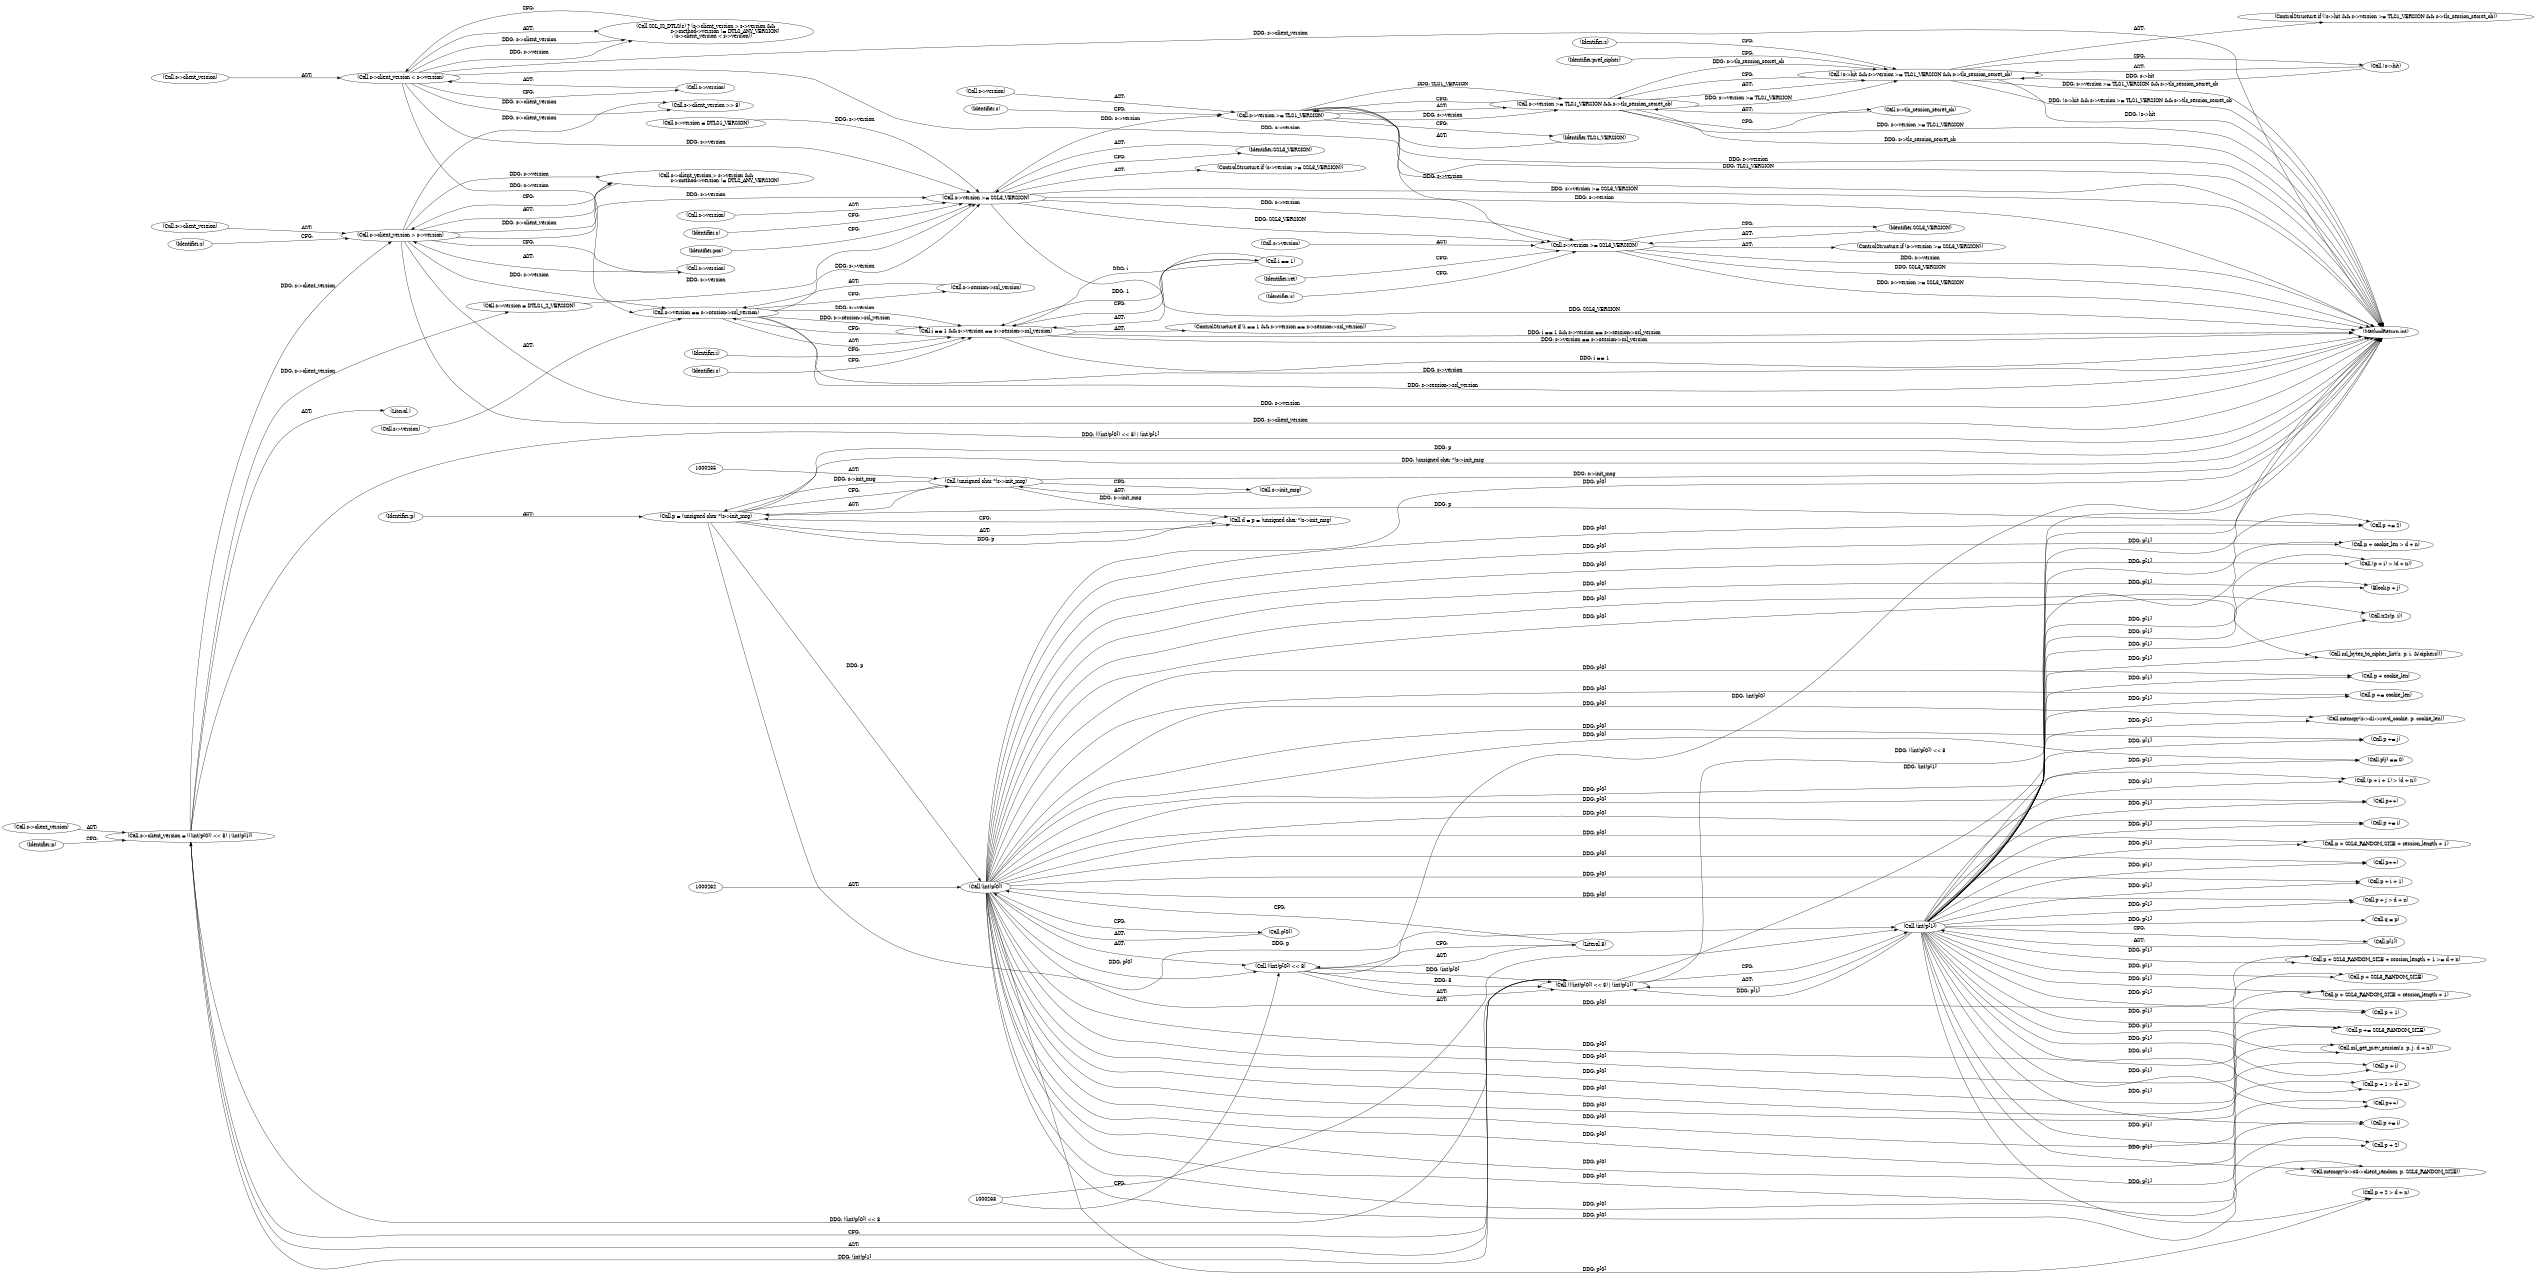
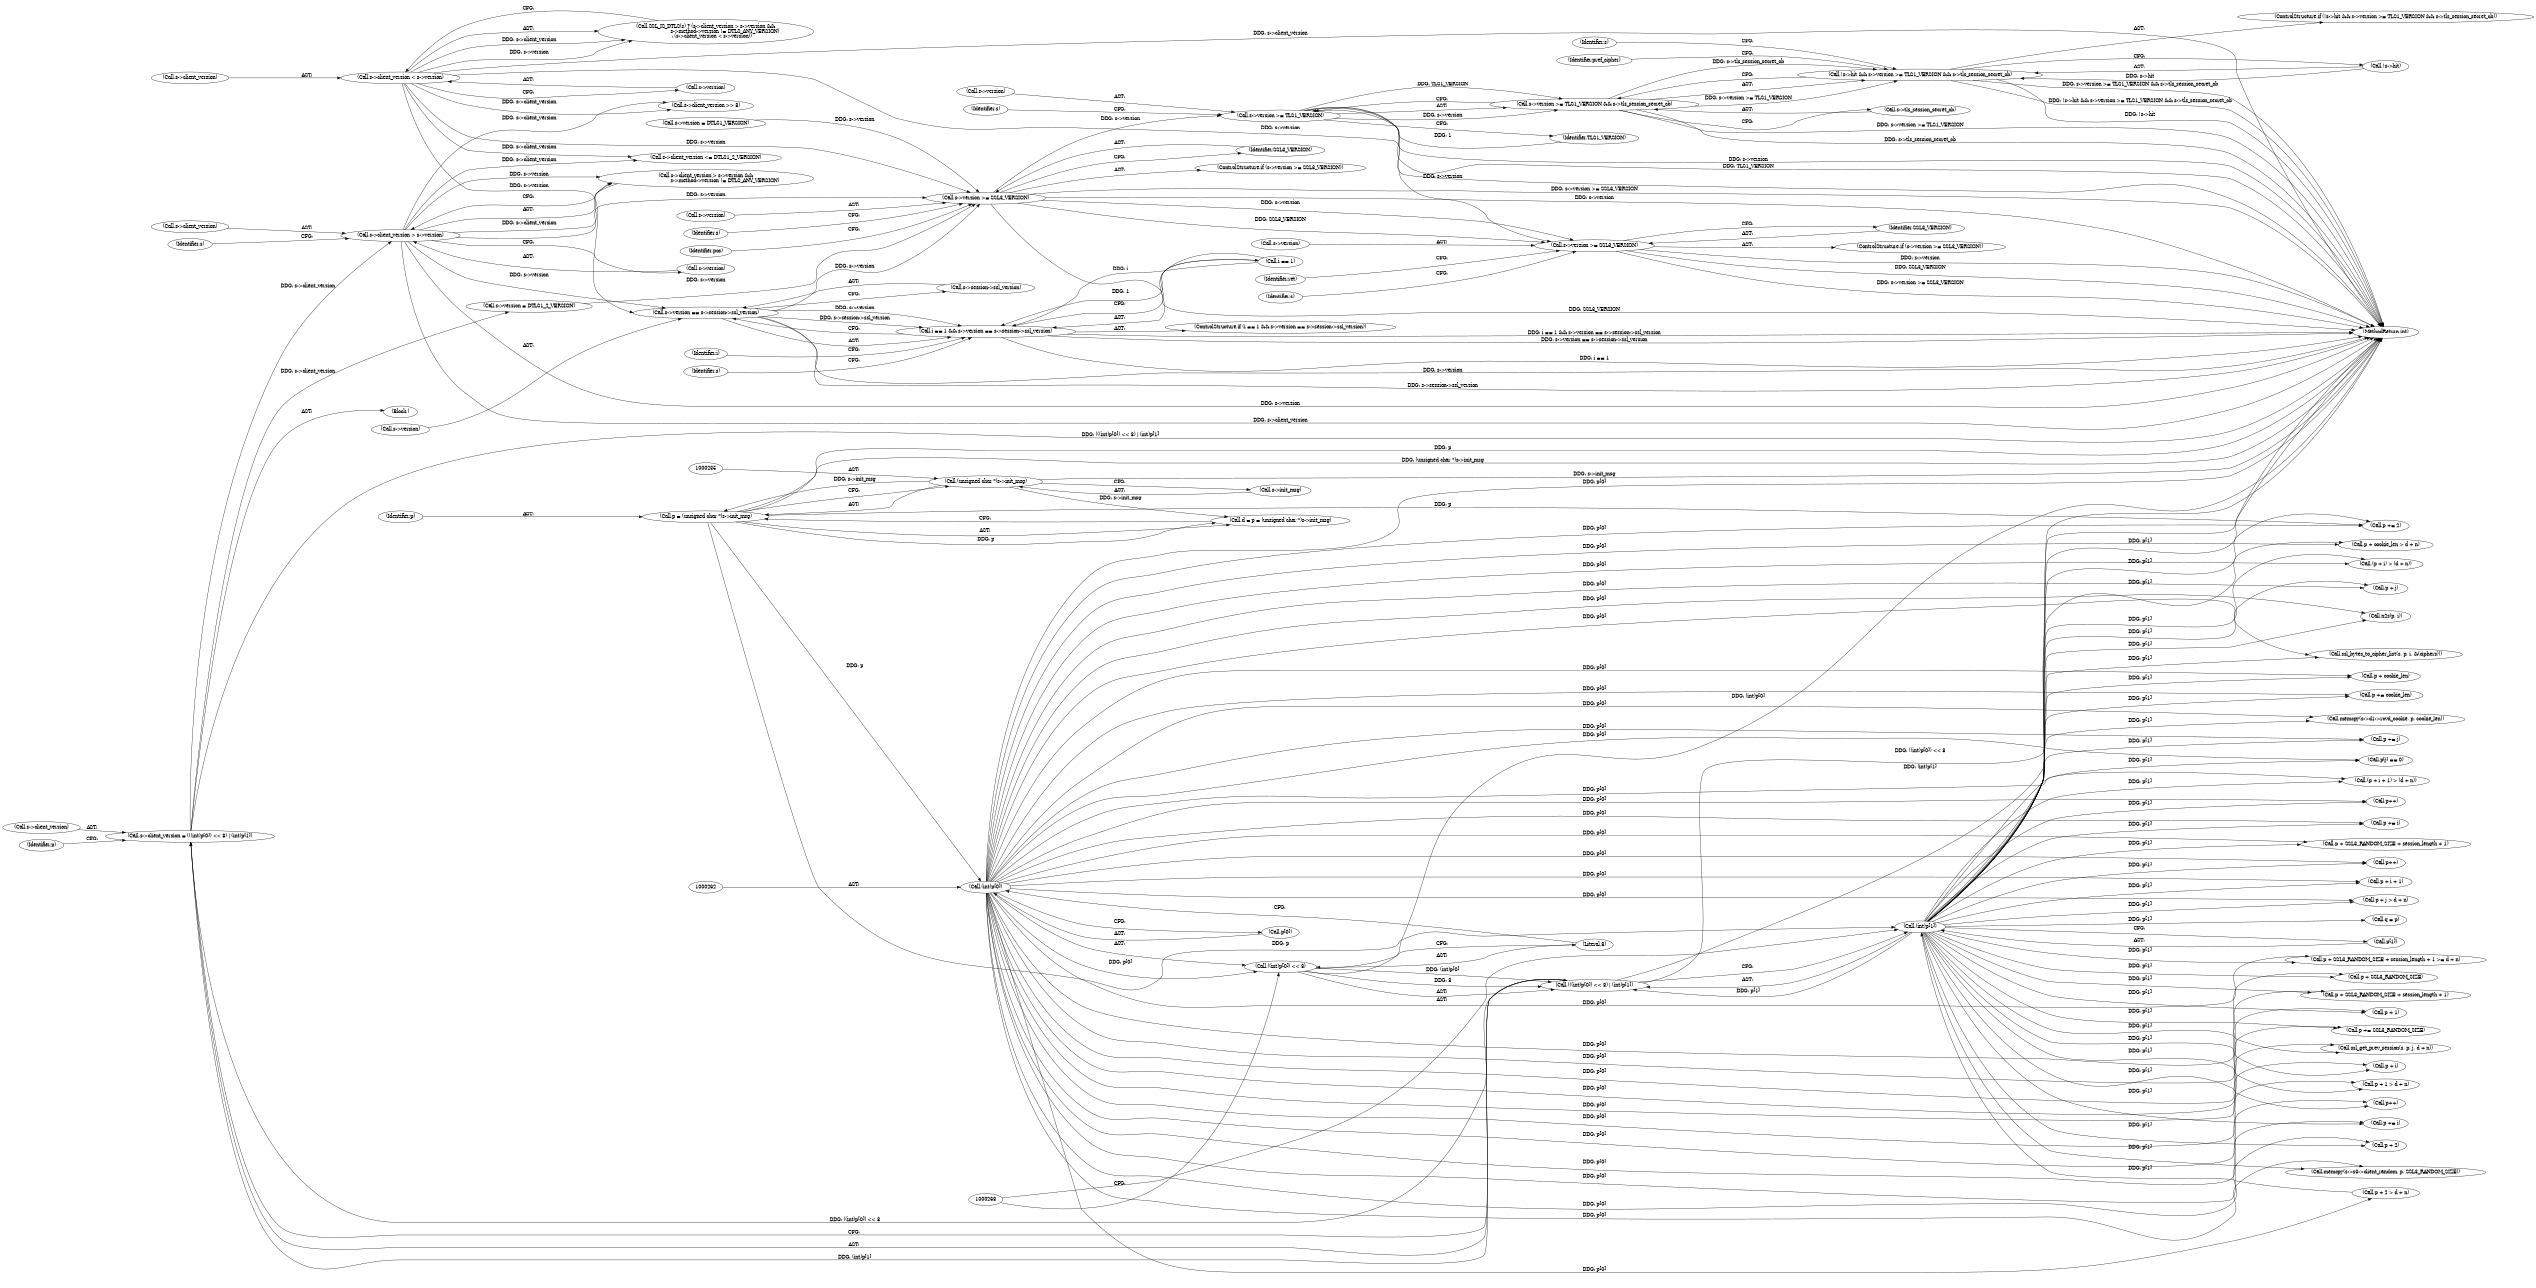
(1443, 136) -> (1443, 136)
none -> (706, 158)
(400, 412) -> (400, 412)
(2386, 589) -> (2386, 589)
(2065, 1192) -> (2064, 1175)
